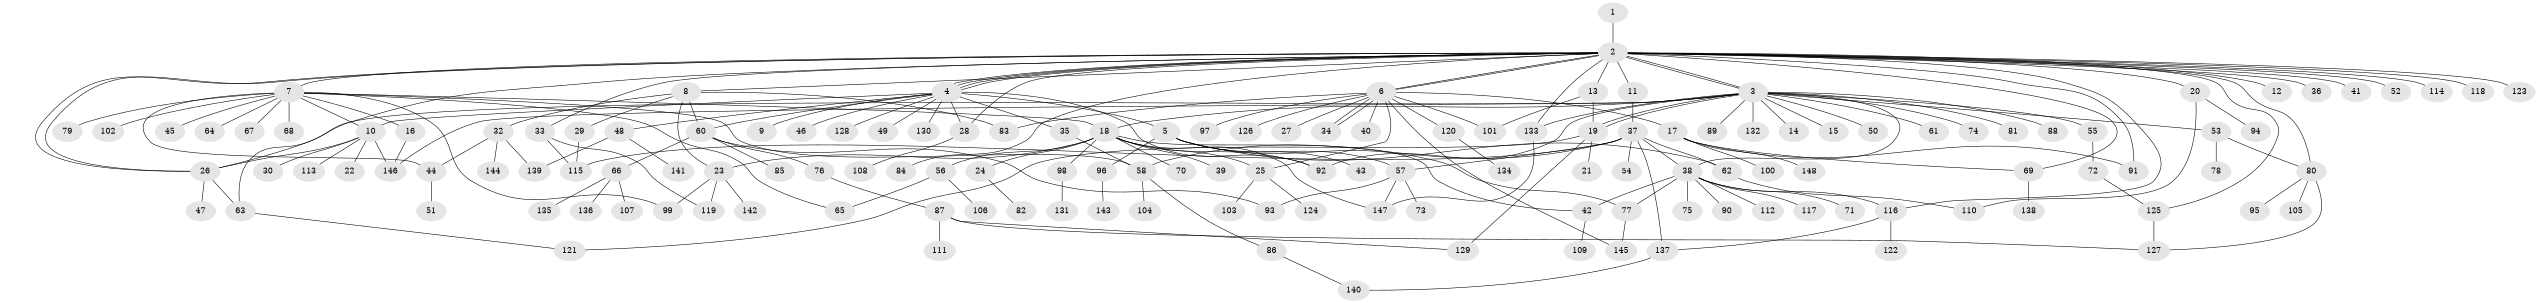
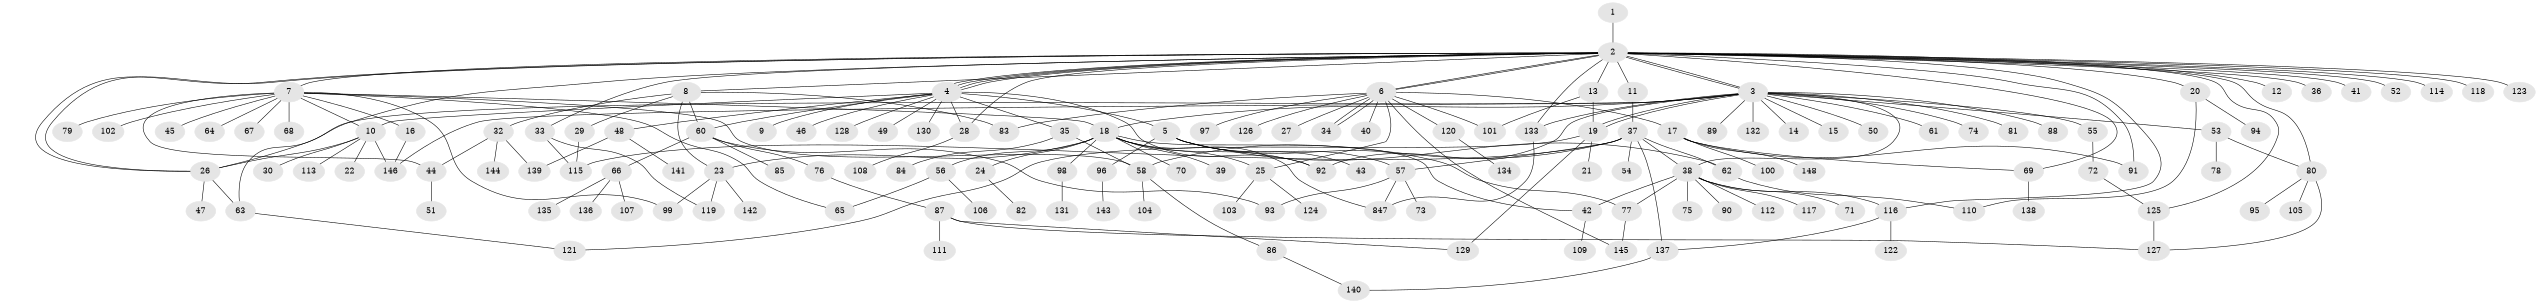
(1247, 79) -> (979, 151)
(1380, 211) -> (1380, 211)
